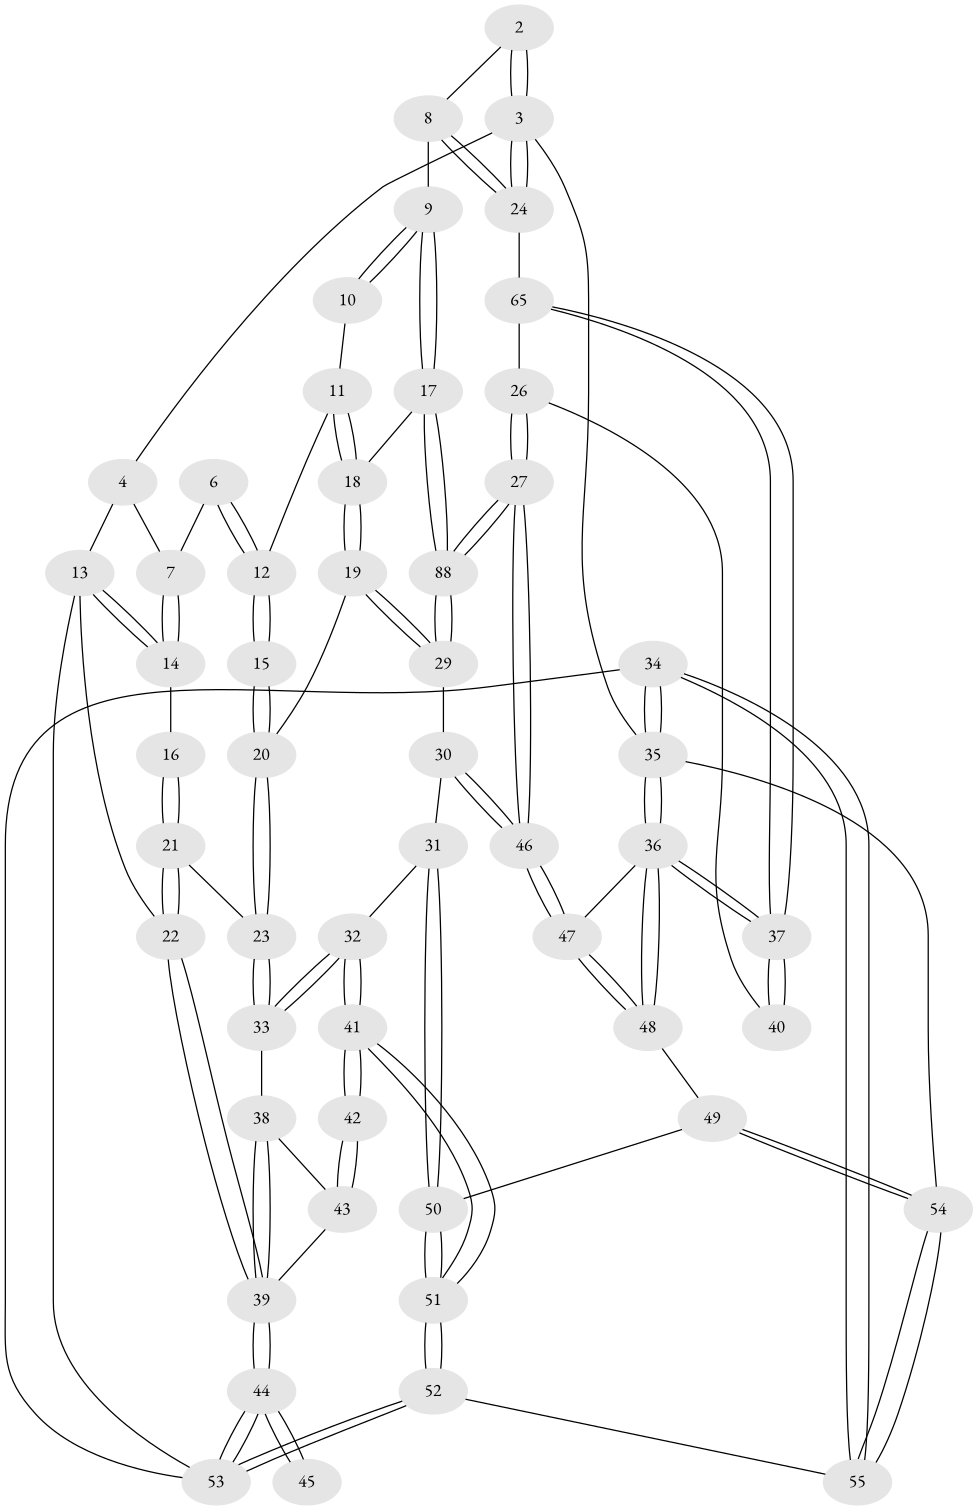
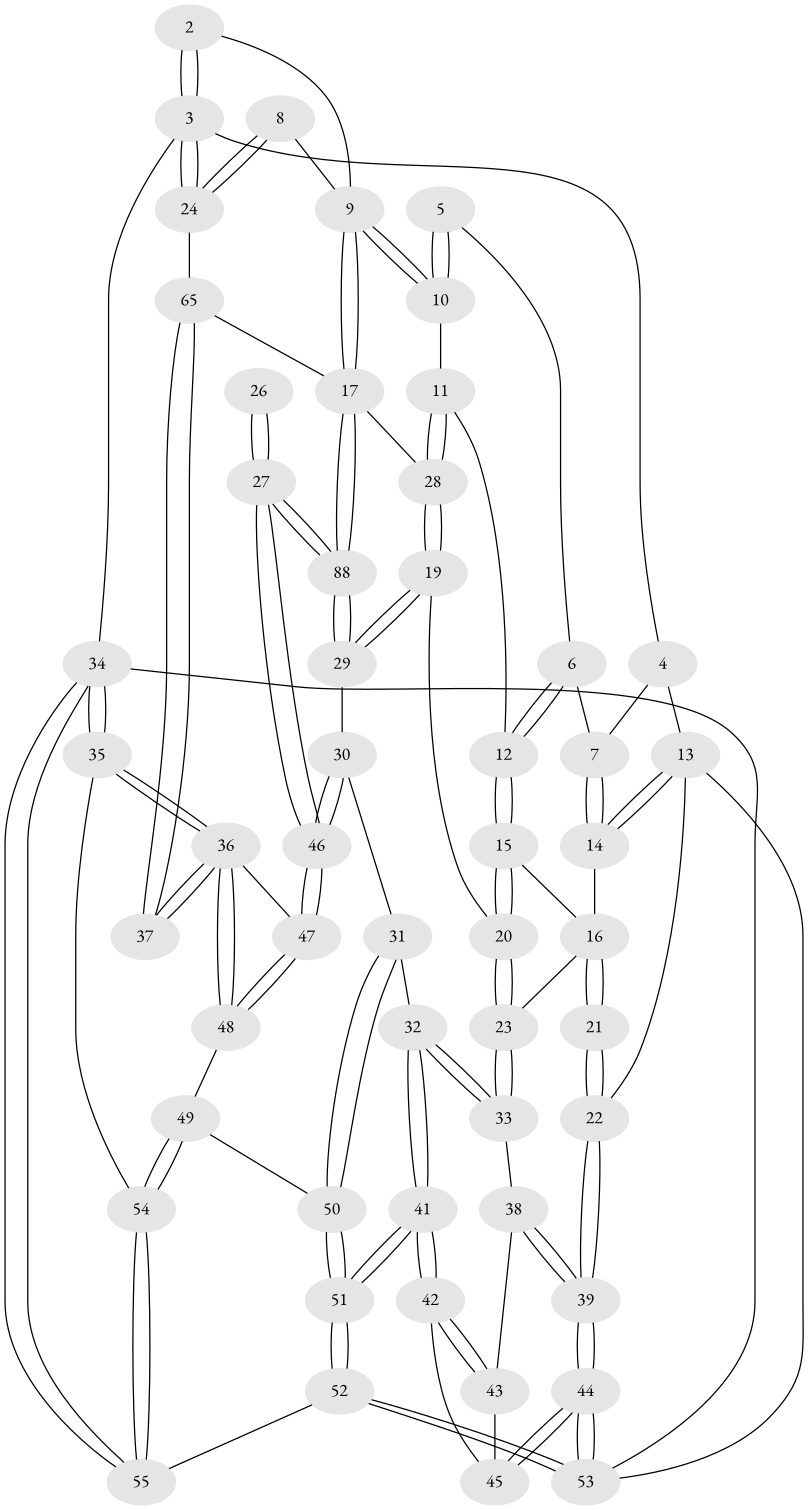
(474, 73) -> (317, 86)
none -> (441, 210)
(519, 346) -> (269, 346)
(588, 436) -> (109, 383)
(353, 482) -> (433, 482)
(216, 891) -> (549, 982)
none -> (549, 891)
(777, 1028) -> none
(302, 1255) -> (495, 1430)
none -> (444, 1397)
